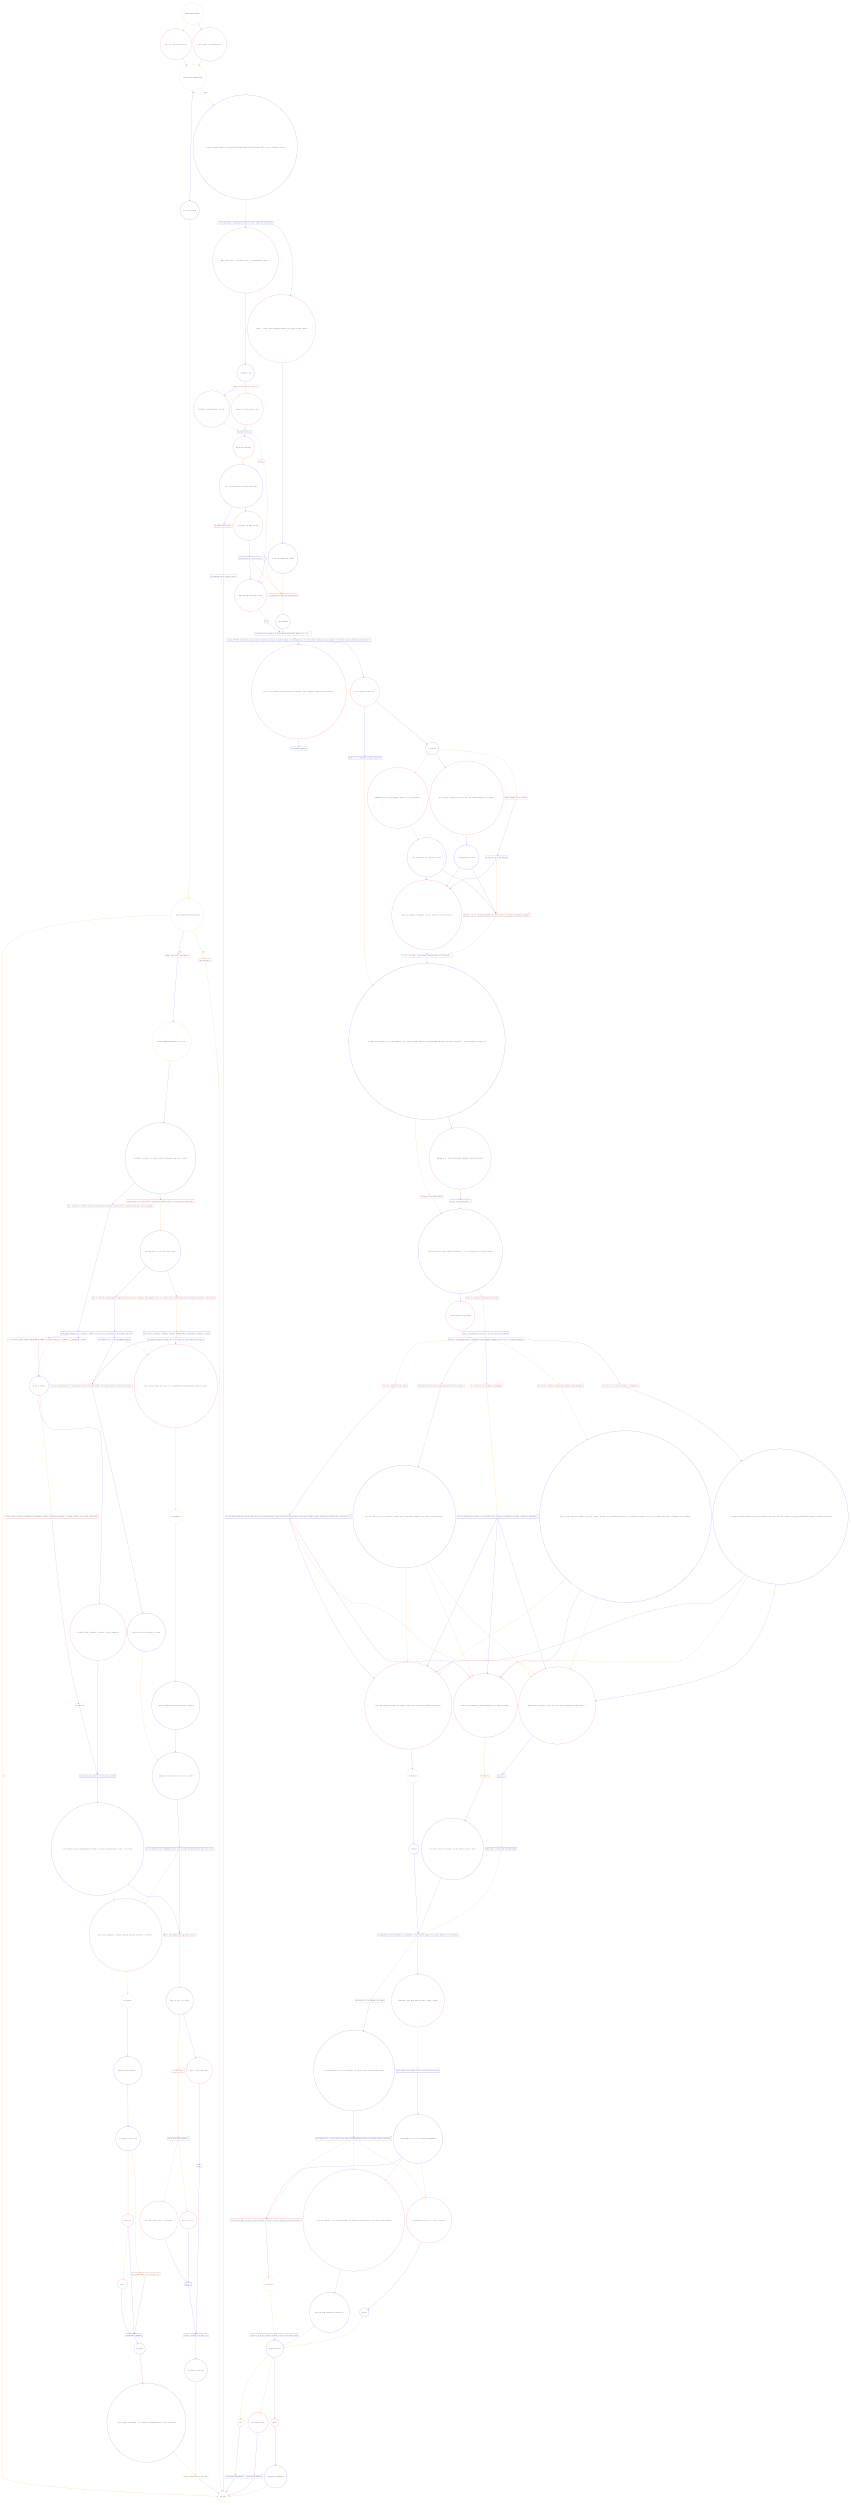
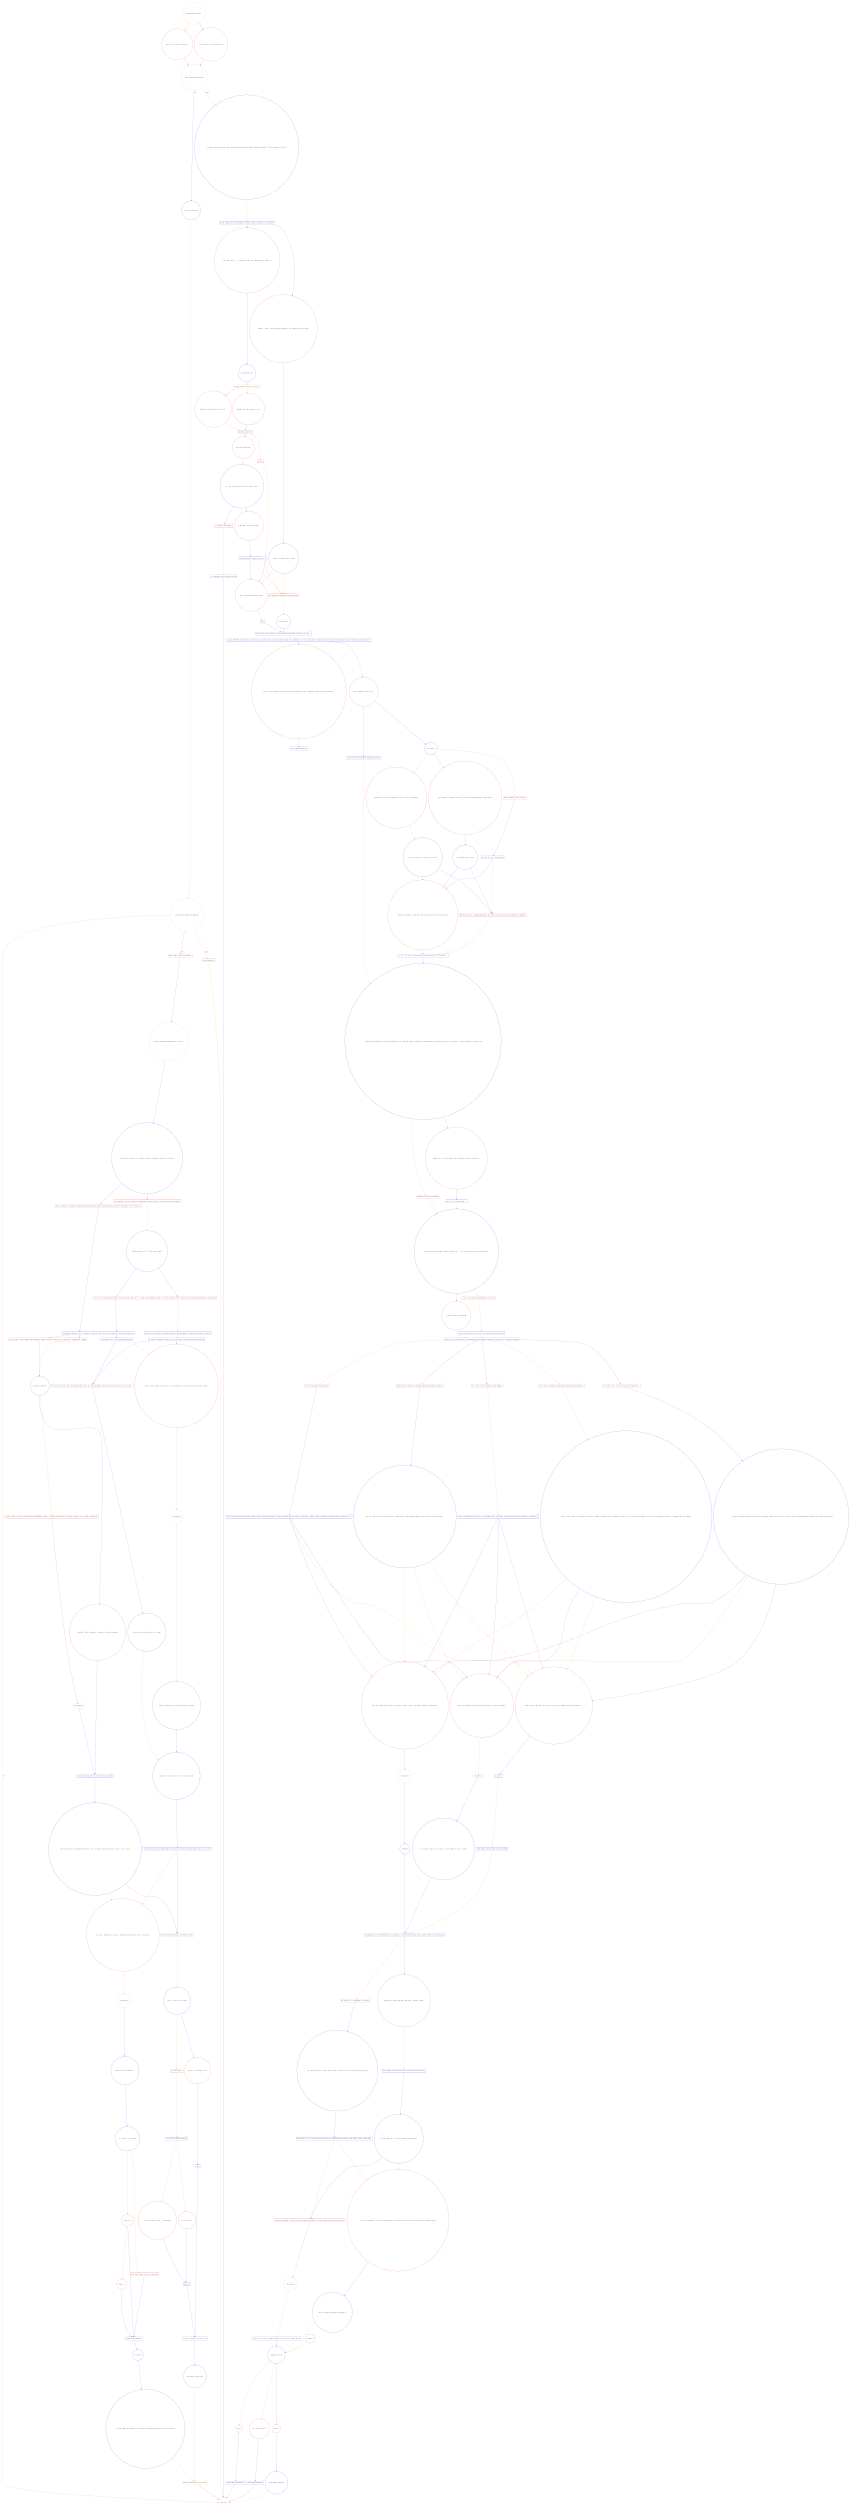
(429, 2220) -> none
